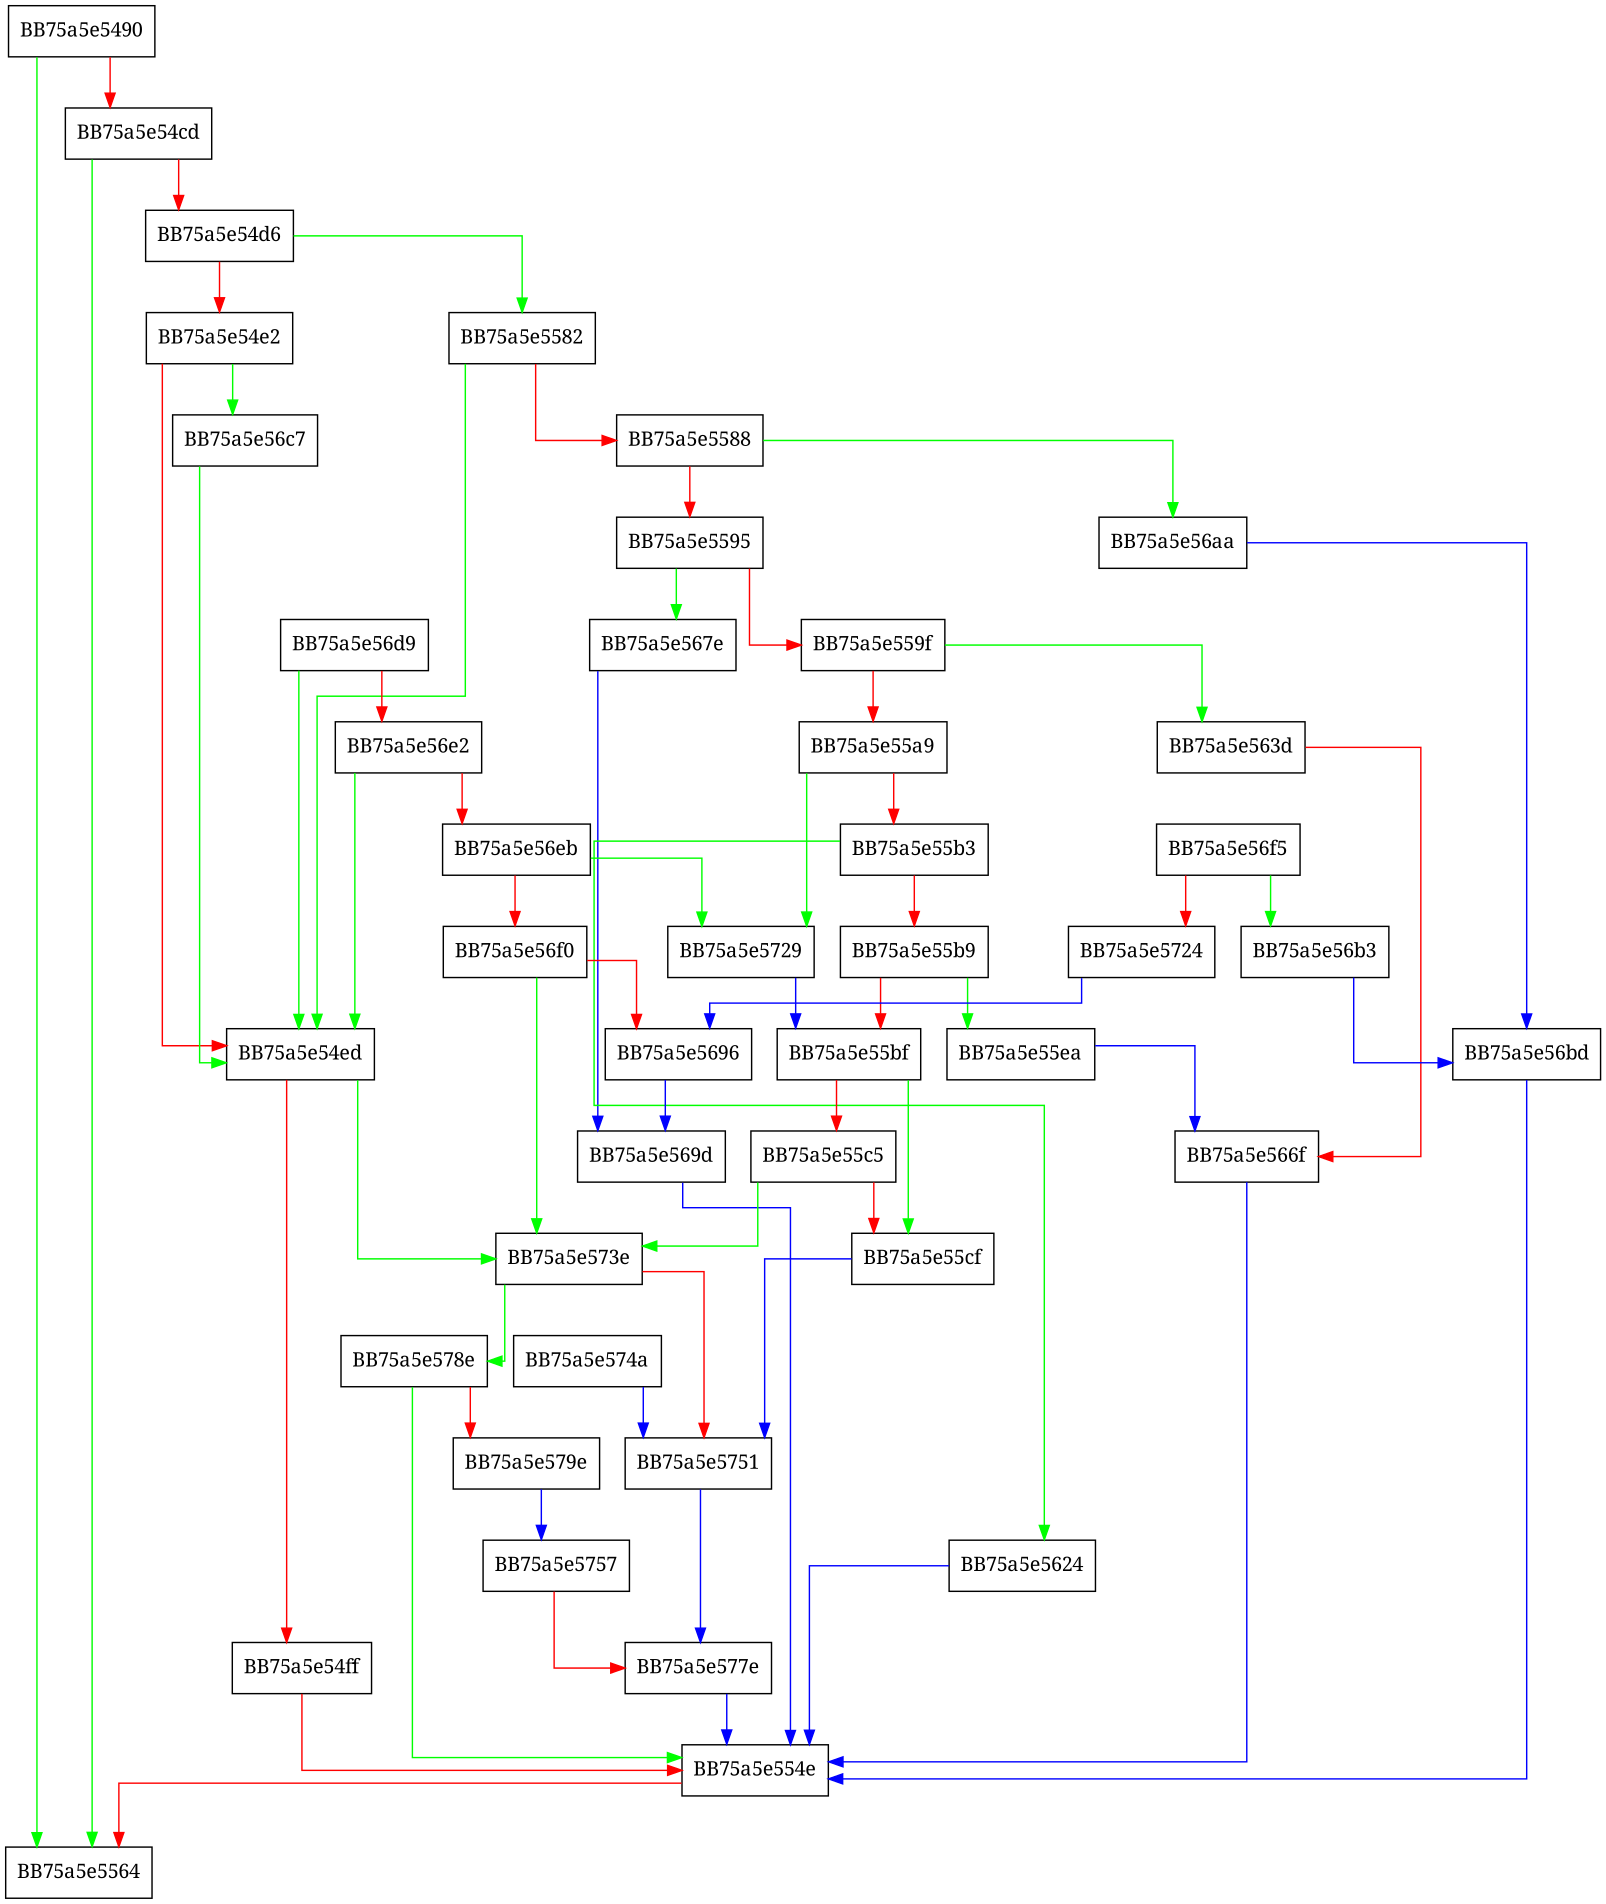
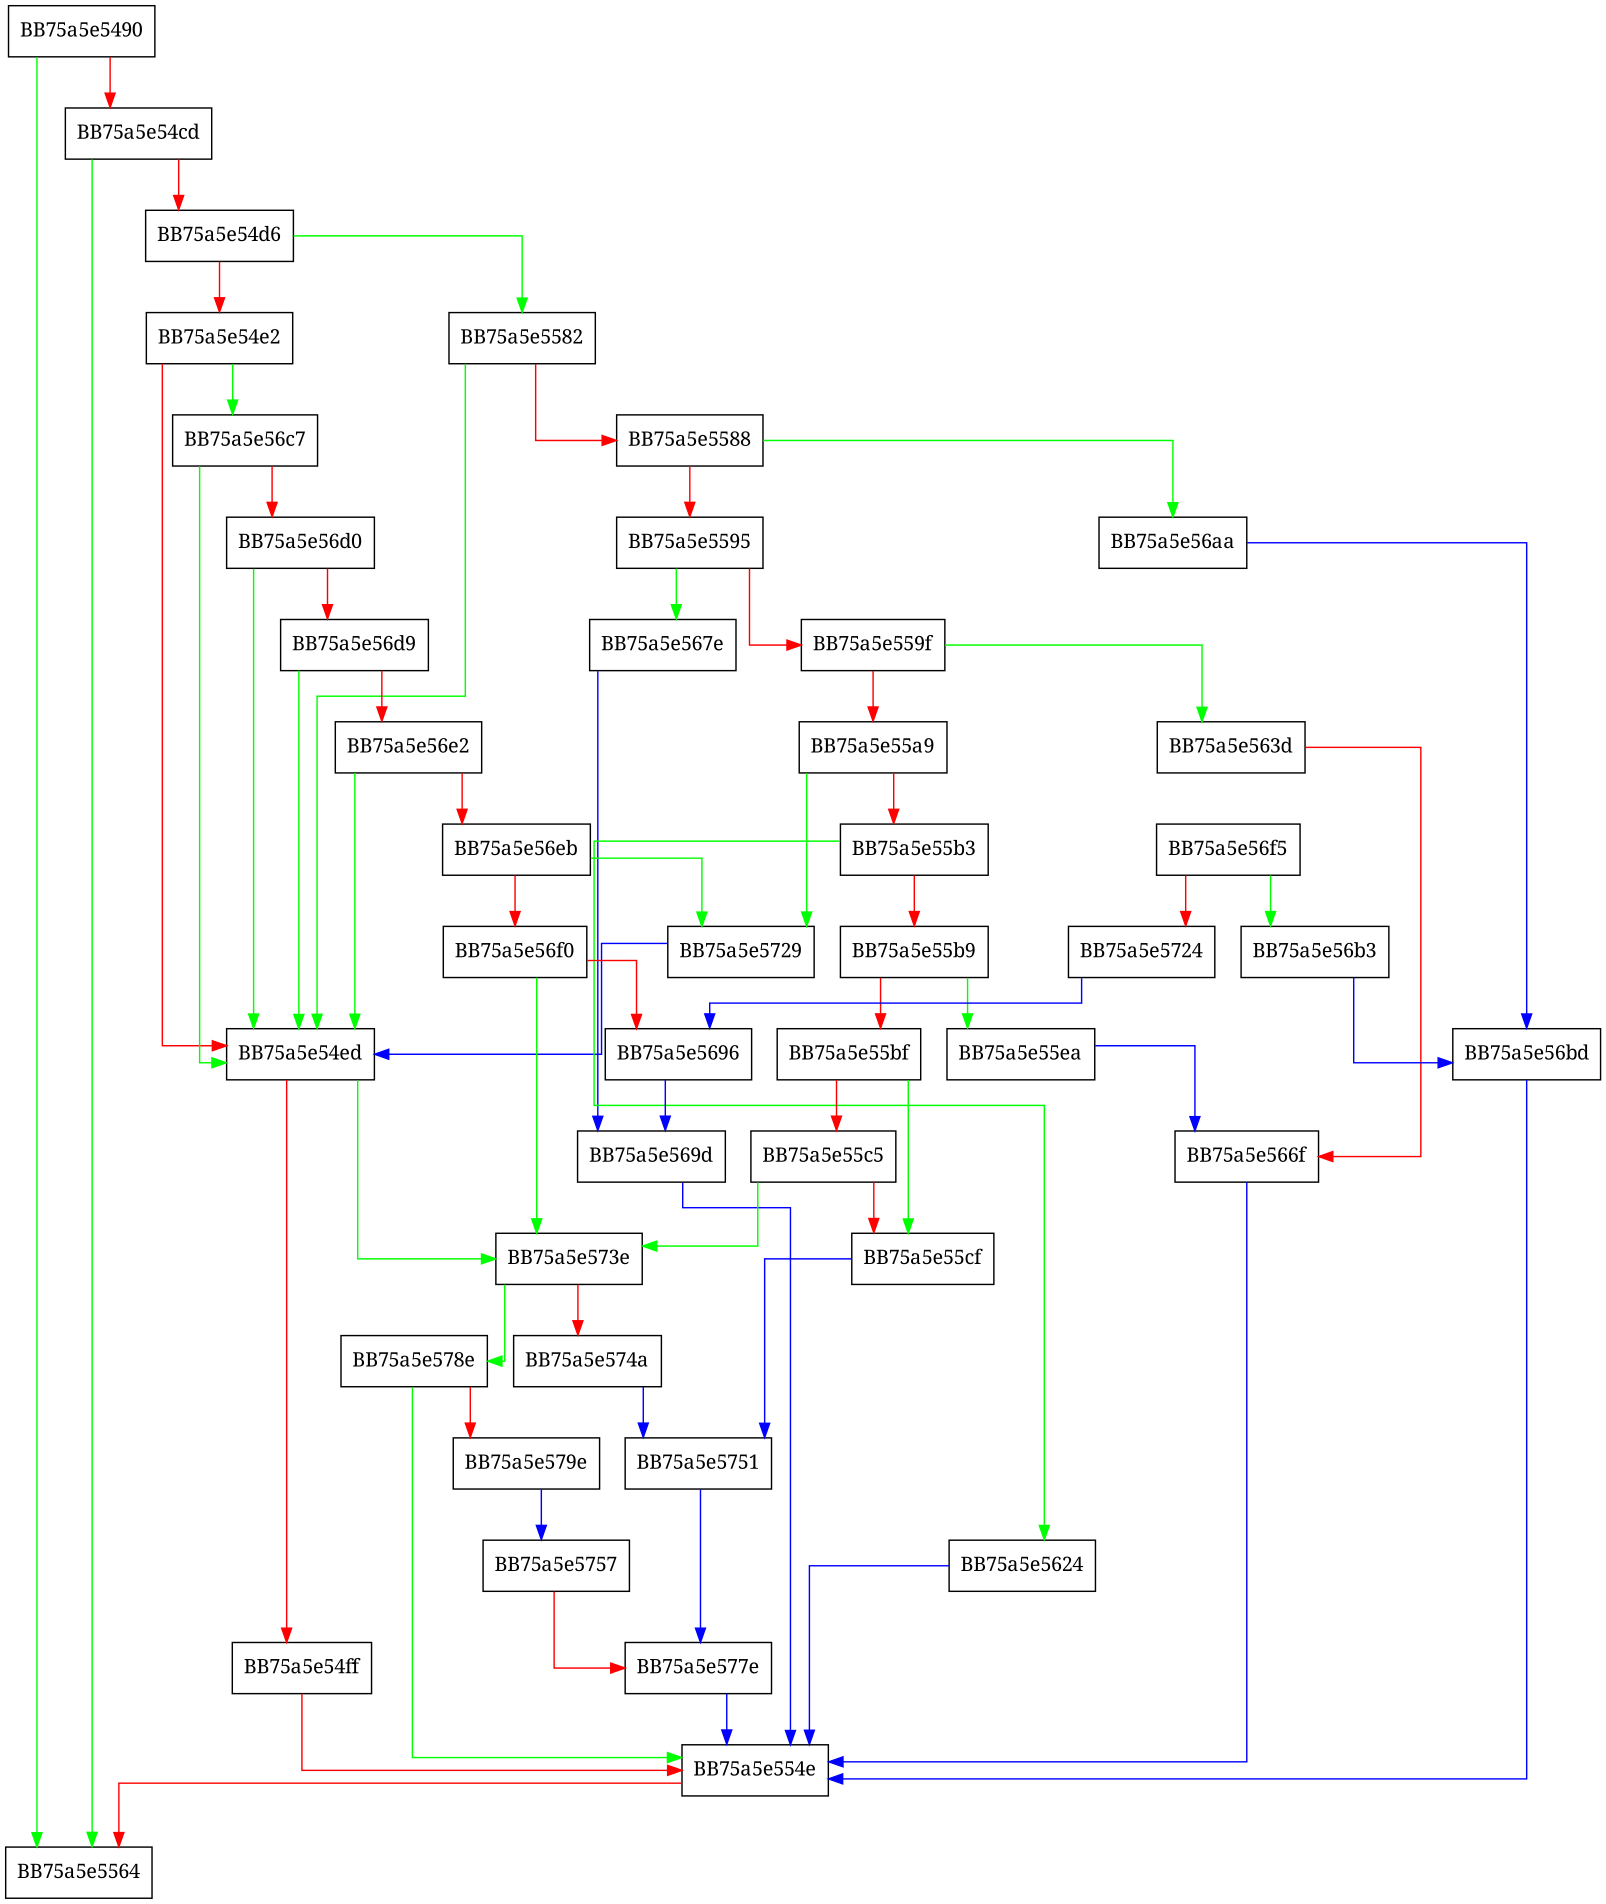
none -> (301, 543)
(796, 994) -> (584, 1054)
(704, 1317) -> (578, 1303)
